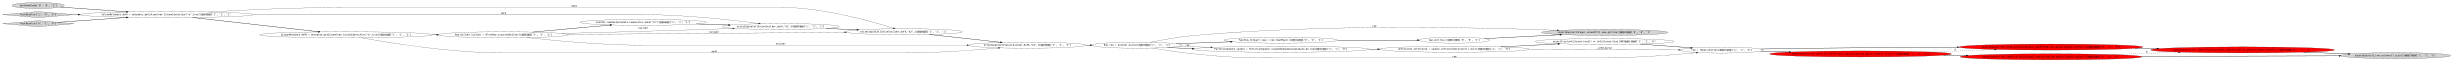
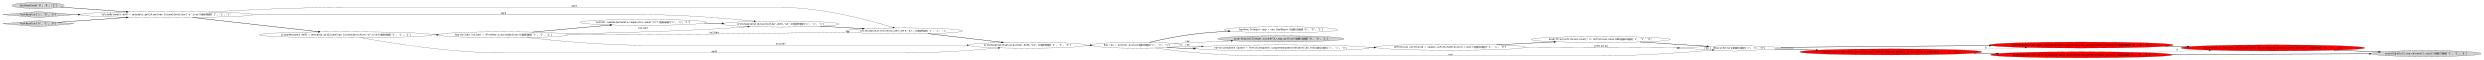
(1454, 40) -> none
(1722, 50) -> (1735, 48)
